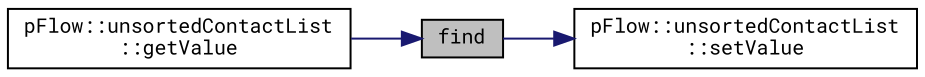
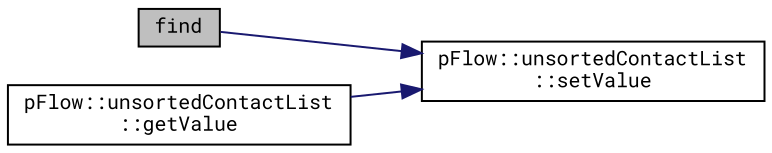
(376, 39) -> (376, 94)
